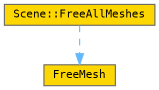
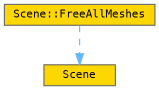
(80, 75) -> (80, 75)
